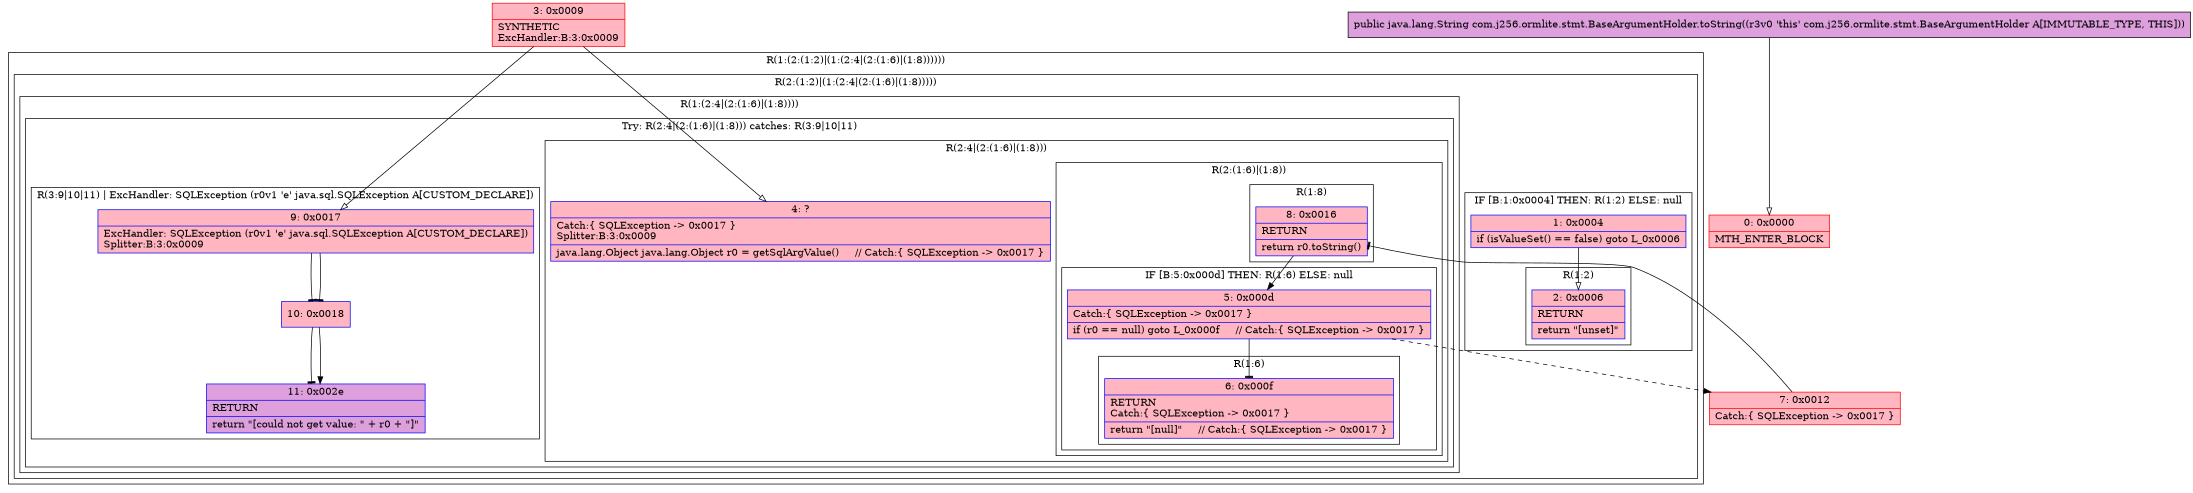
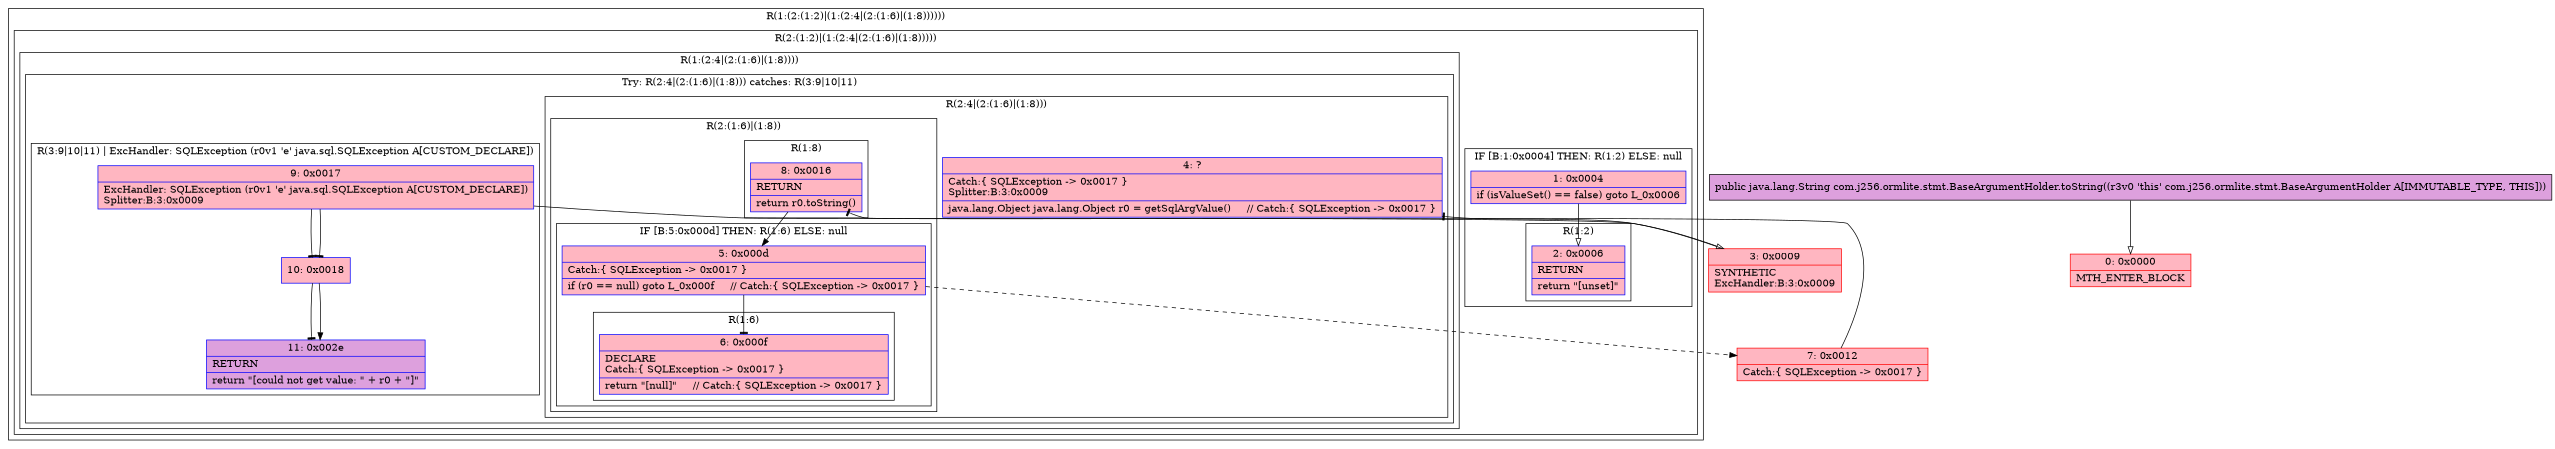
(676, 125) -> (1586, 220)
(440, 126) -> (1127, 218)
(1133, 403) -> (631, 359)
